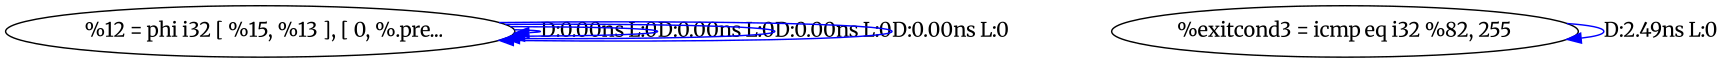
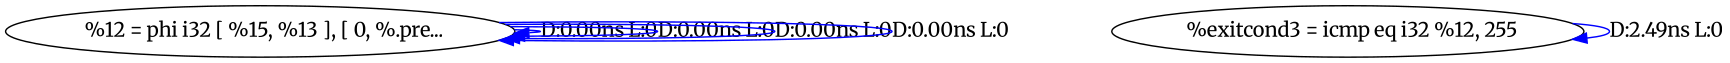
(1345, 31) -> (1348, 31)
